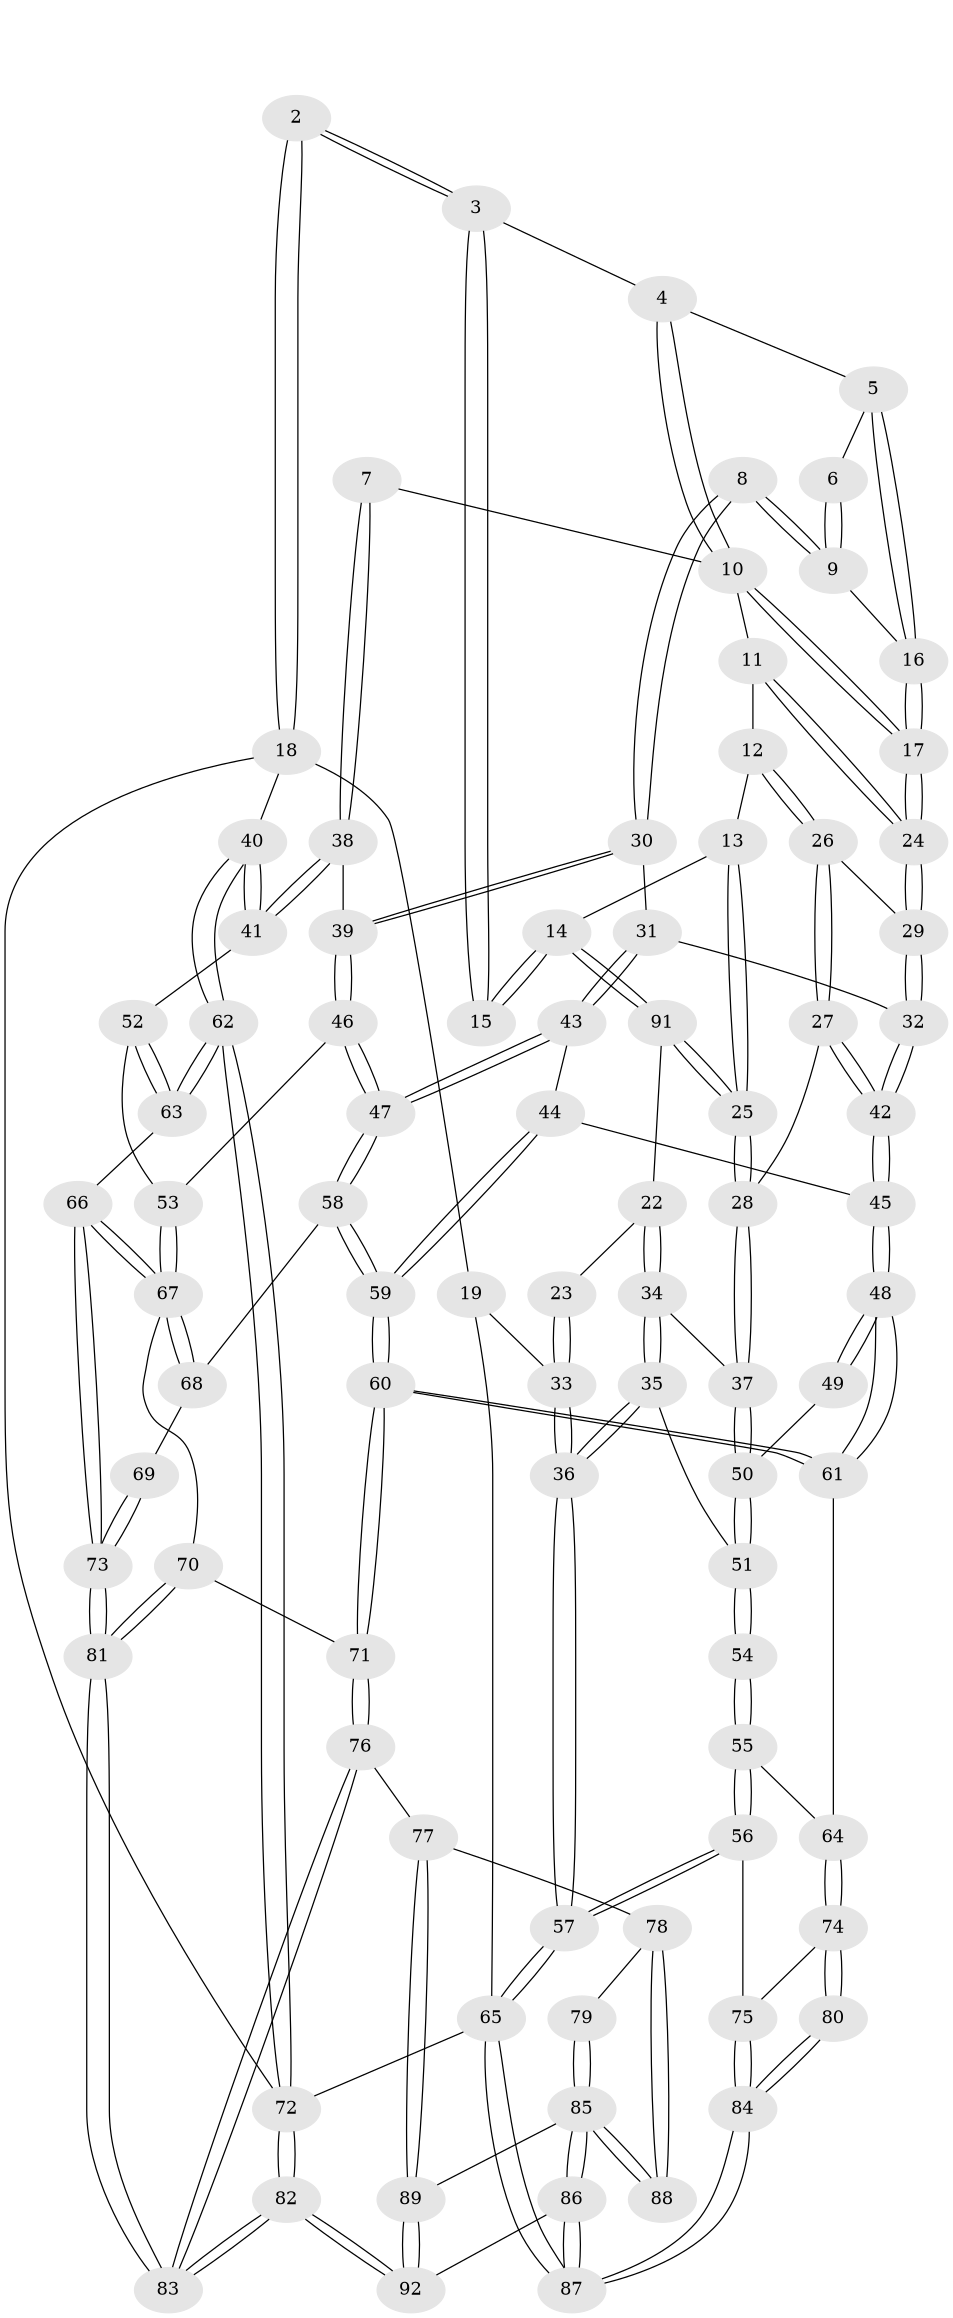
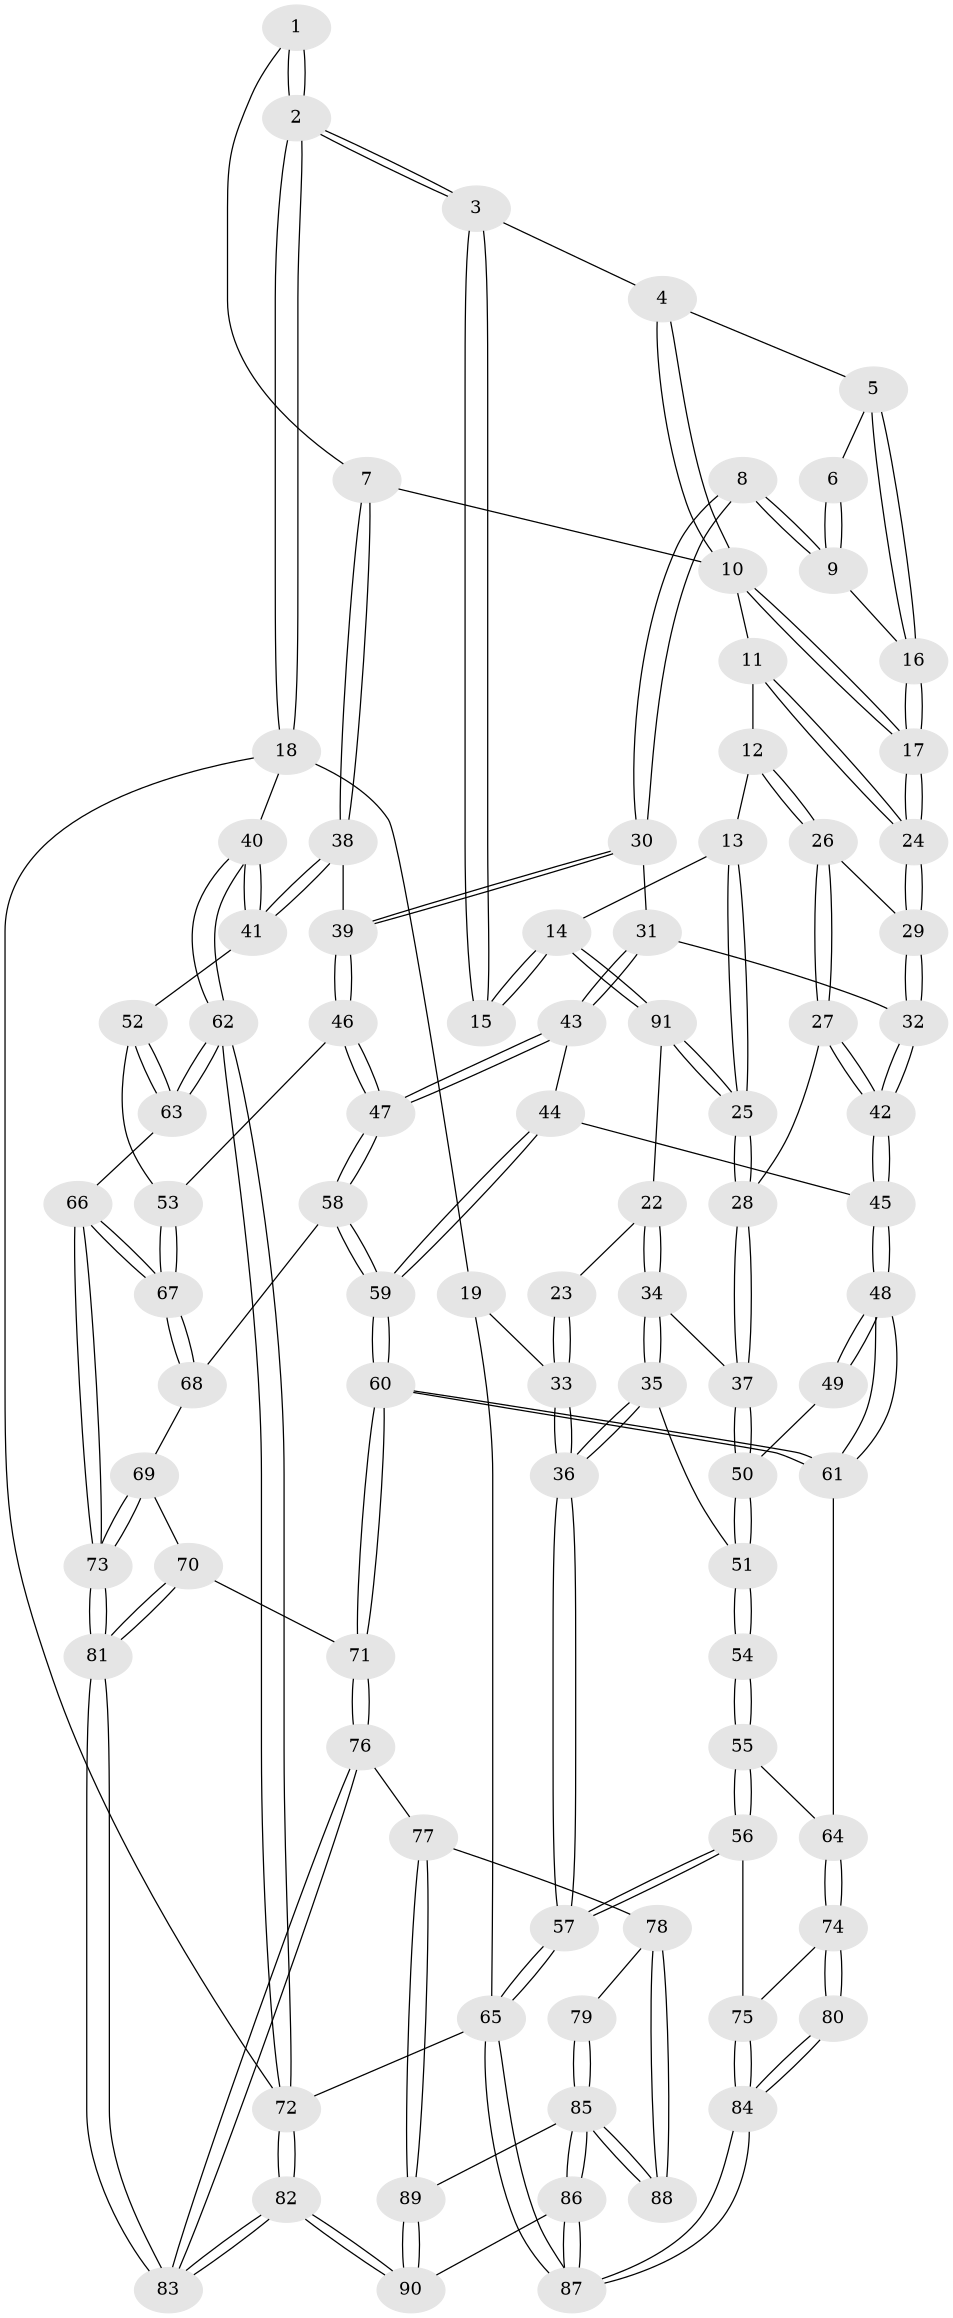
none -> (297, 28)
(157, 1423) -> (166, 1521)
(411, 2290) -> (411, 2290)
